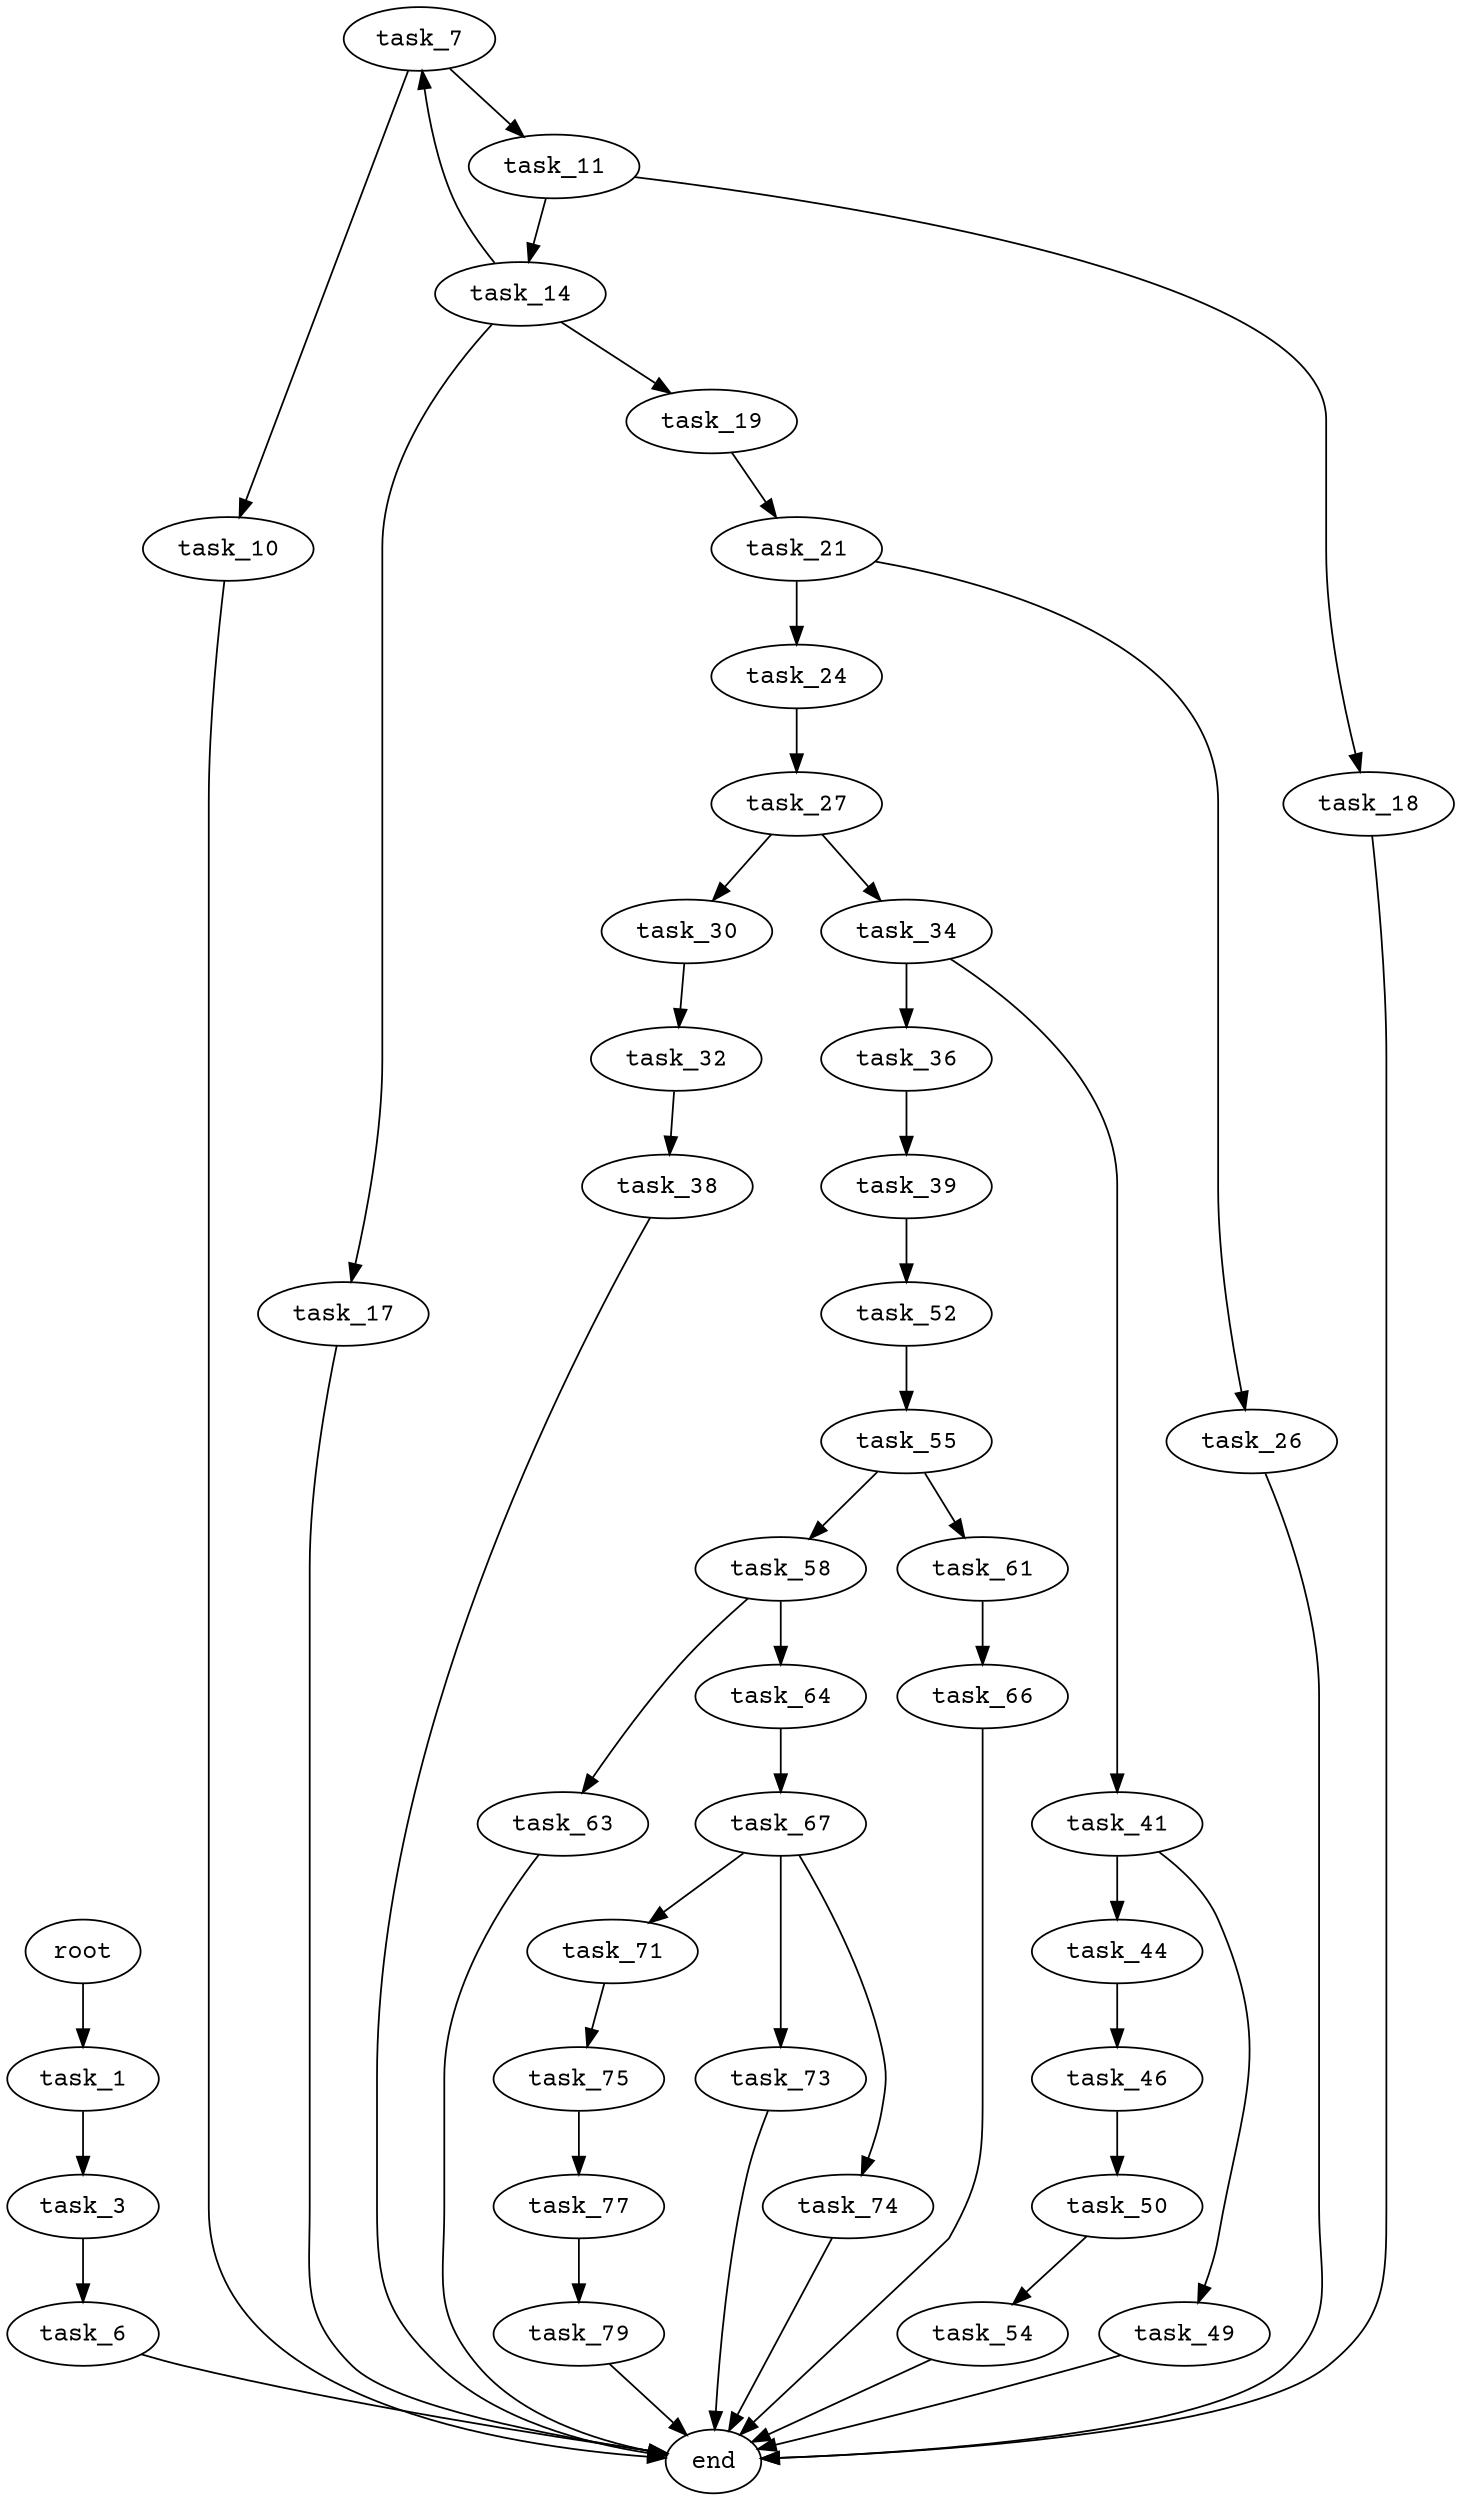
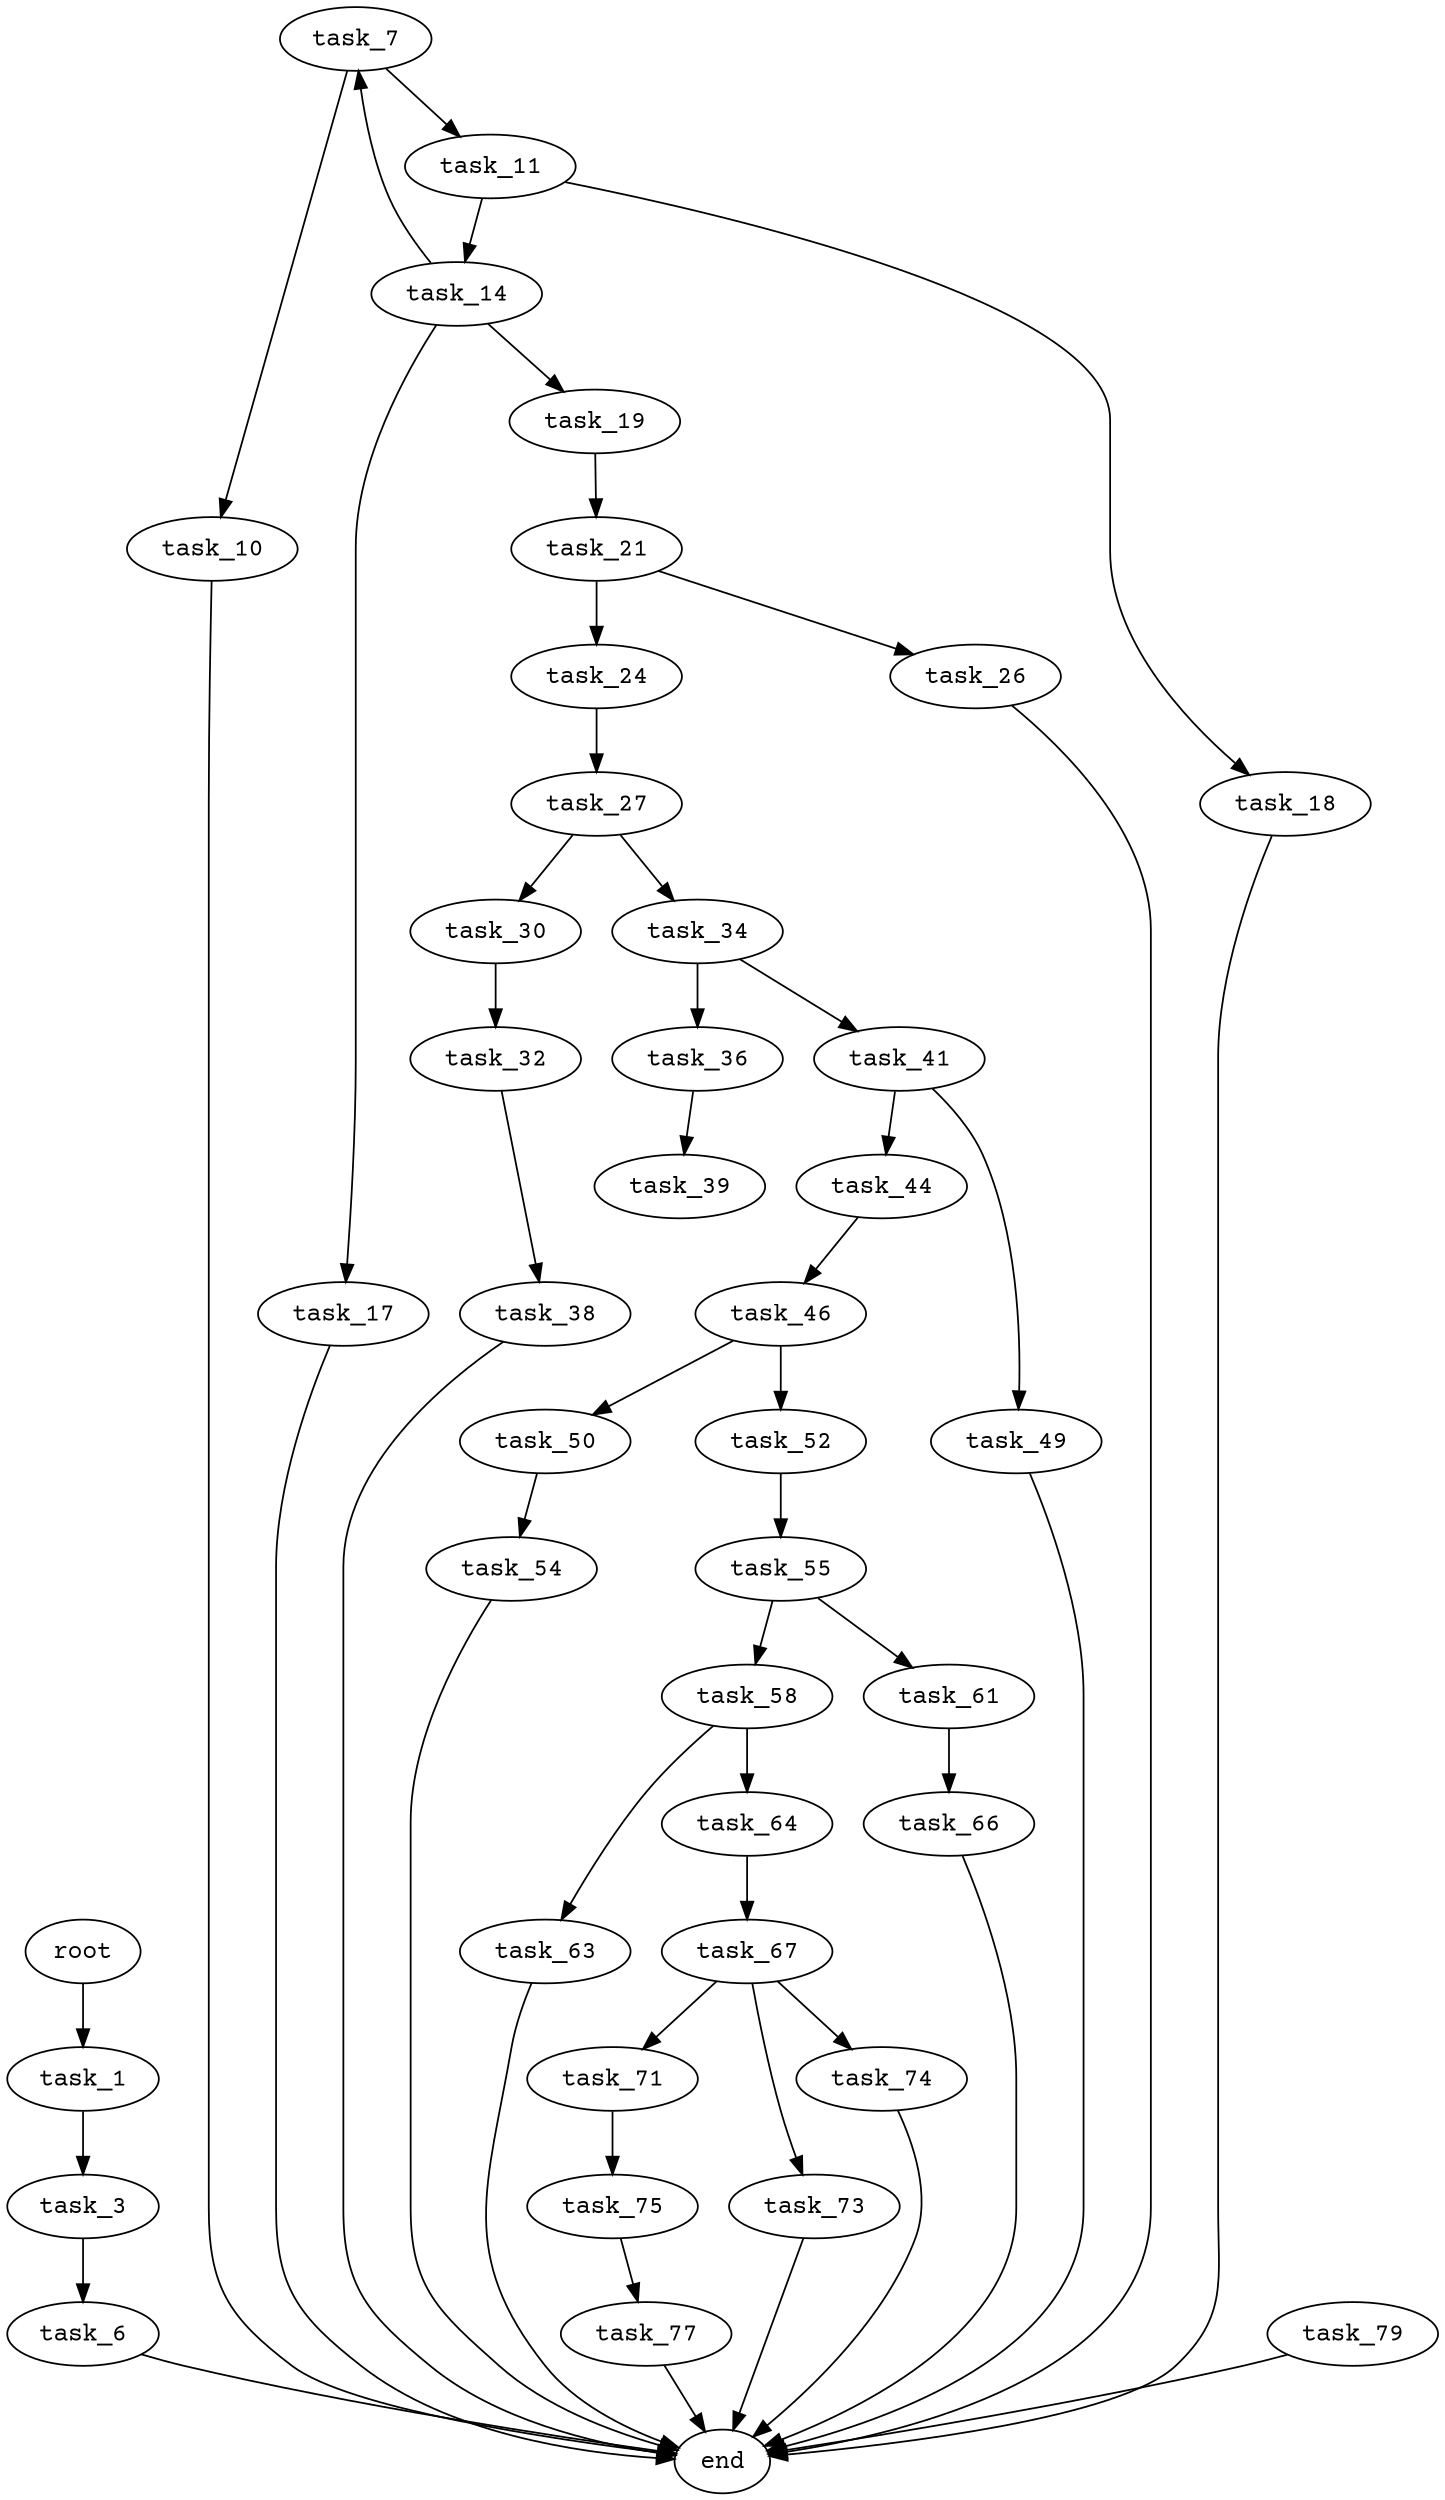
(906, 1242) -> (781, 1369)
(579, 2262) -> (680, 2391)
